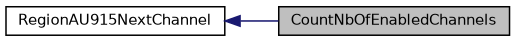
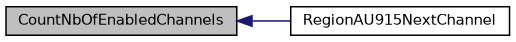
(259, 21) -> (271, 21)
